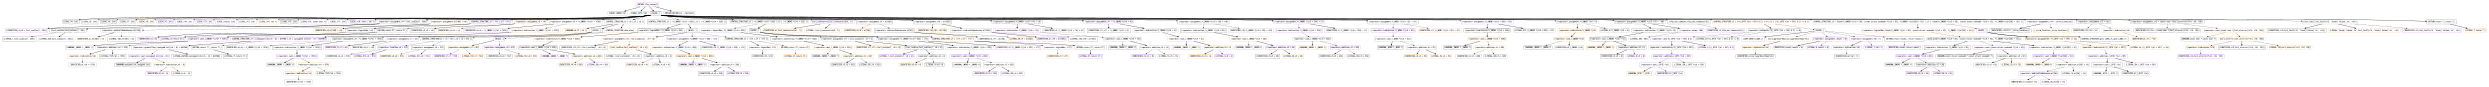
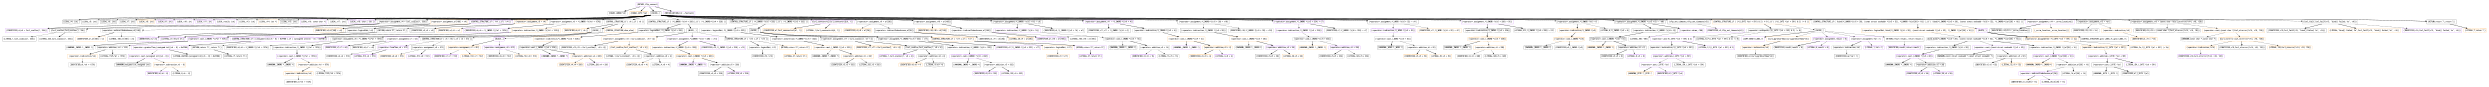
(576, 30) -> (576, 30)
